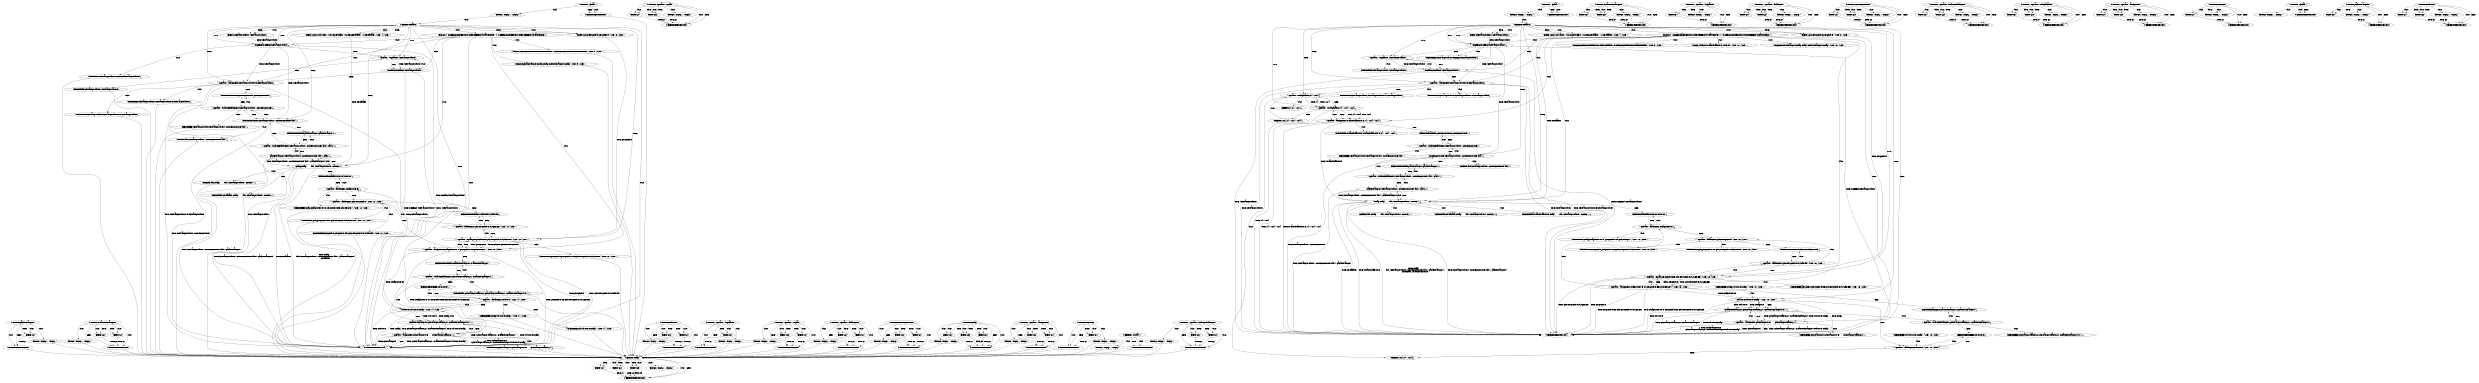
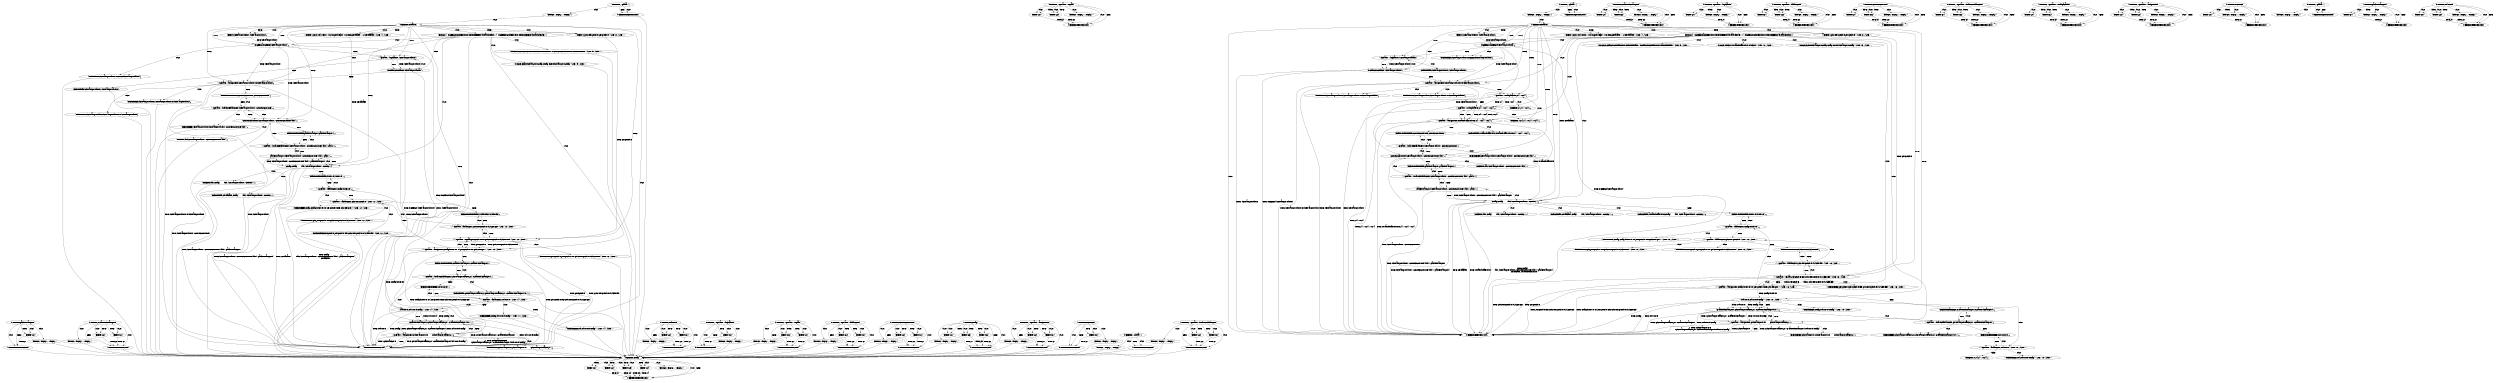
(1245, 288) -> none
(1747, 293) -> (1793, 305)
(1916, 341) -> (2015, 353)
none -> (645, 368)
